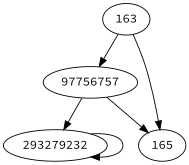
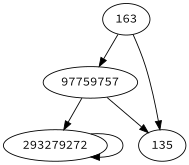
(90, 82) -> (90, 82)
(55, 145) -> (55, 145)
(162, 145) -> (162, 145)
